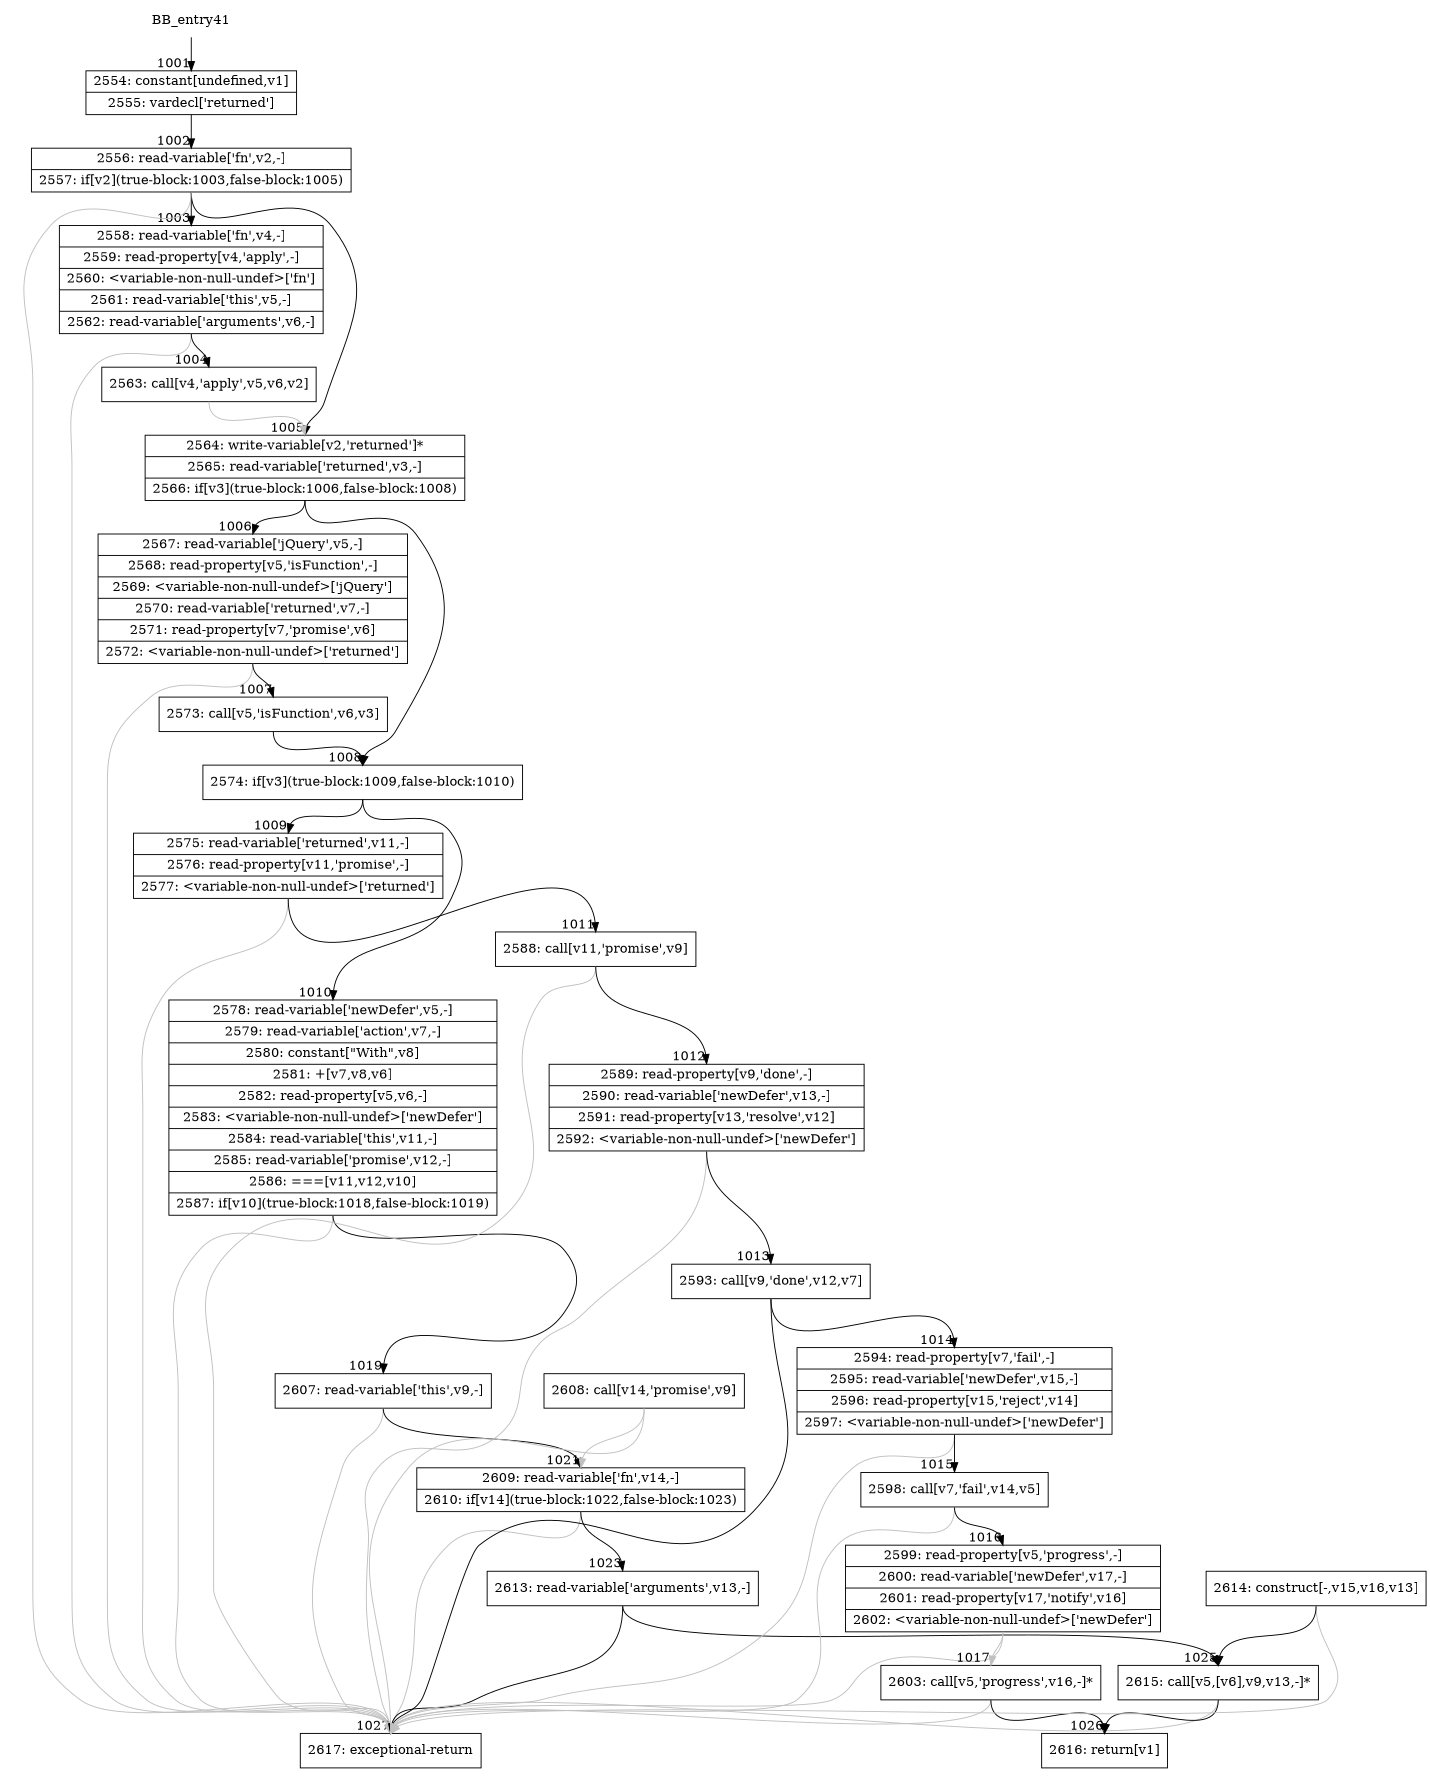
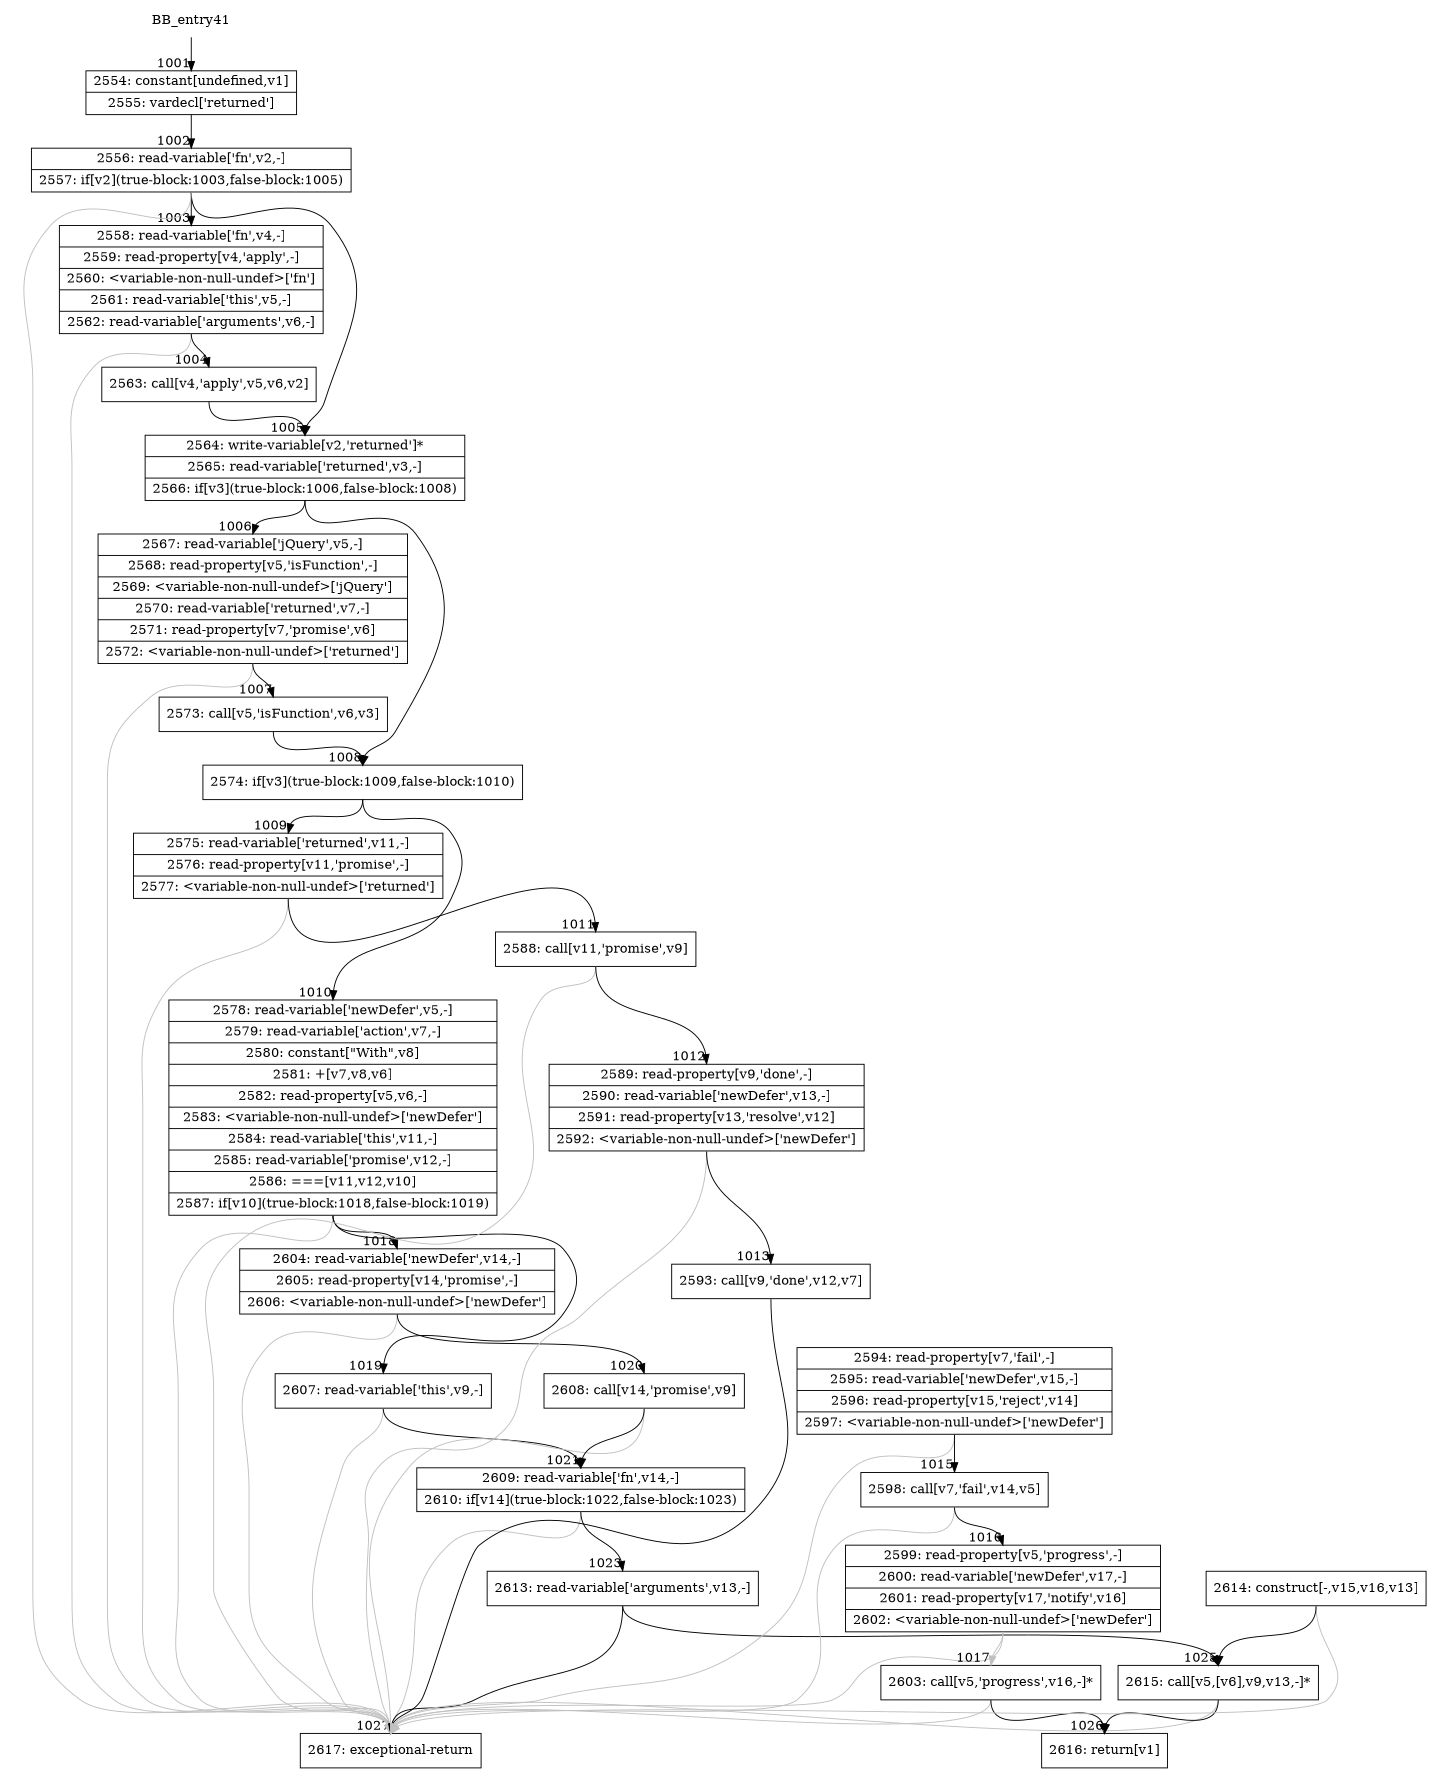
(252, 419) -> (252, 419)
none -> (397, 1281)
(858, 1324) -> none
(617, 1437) -> (617, 1437)
